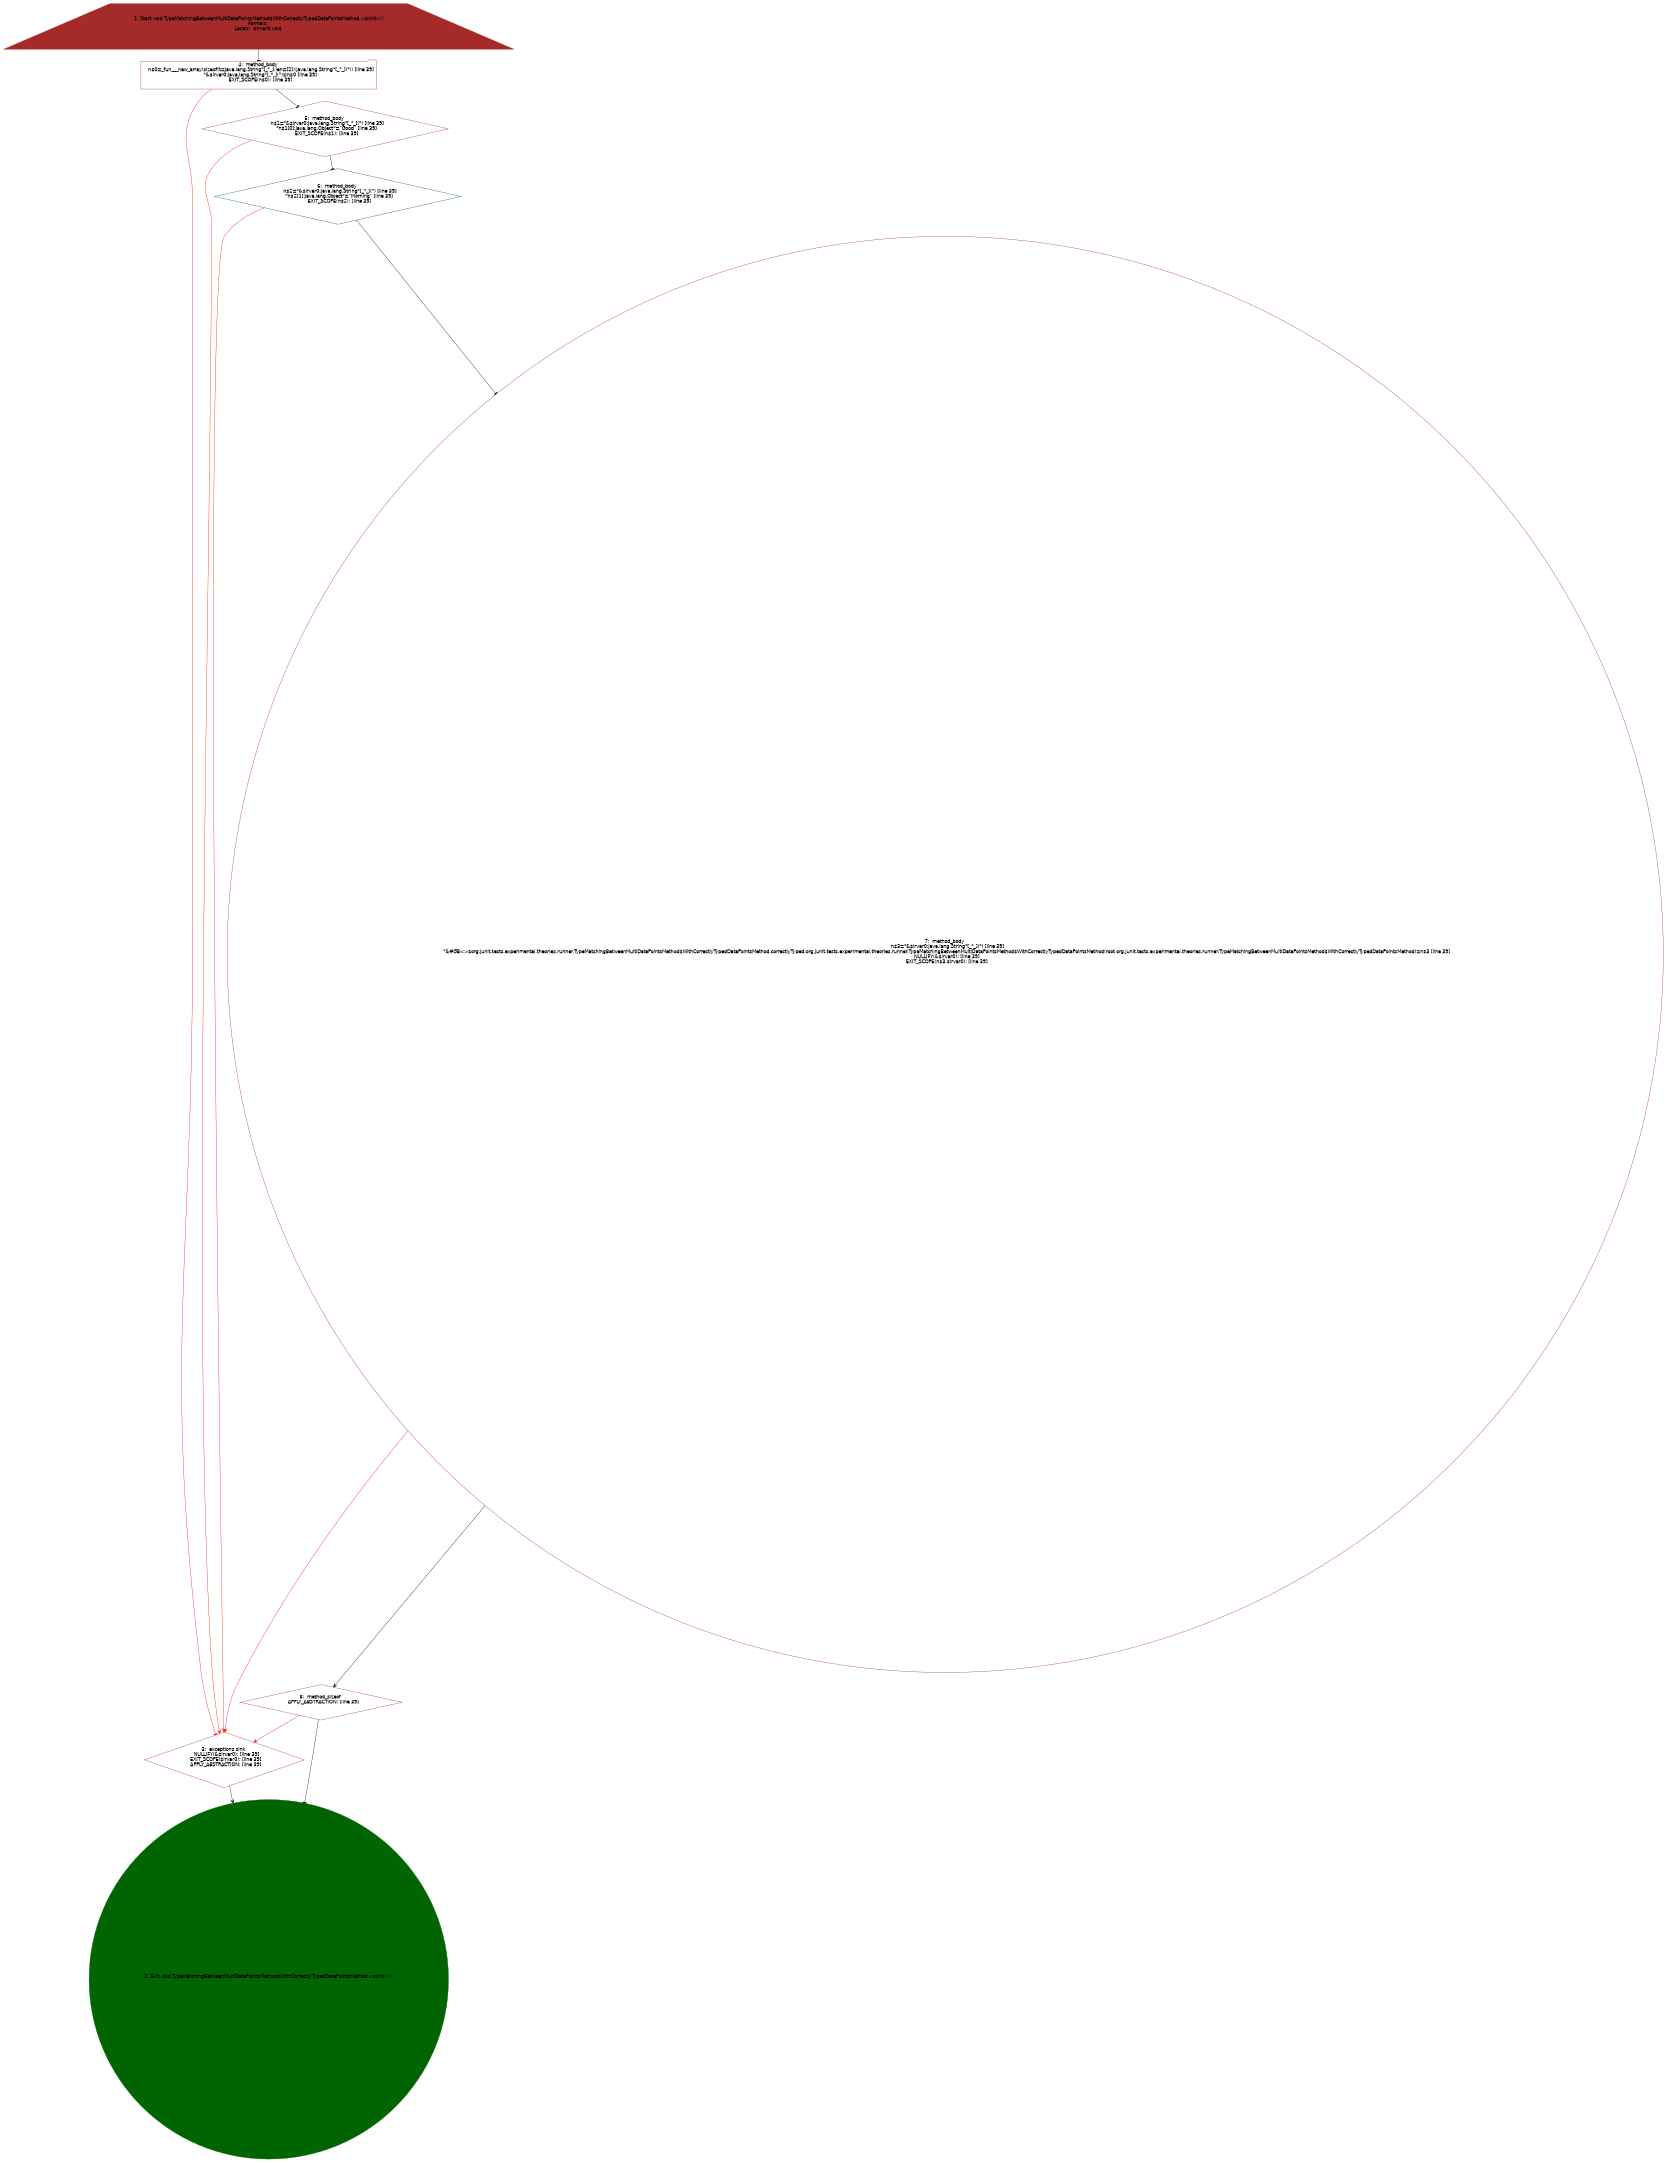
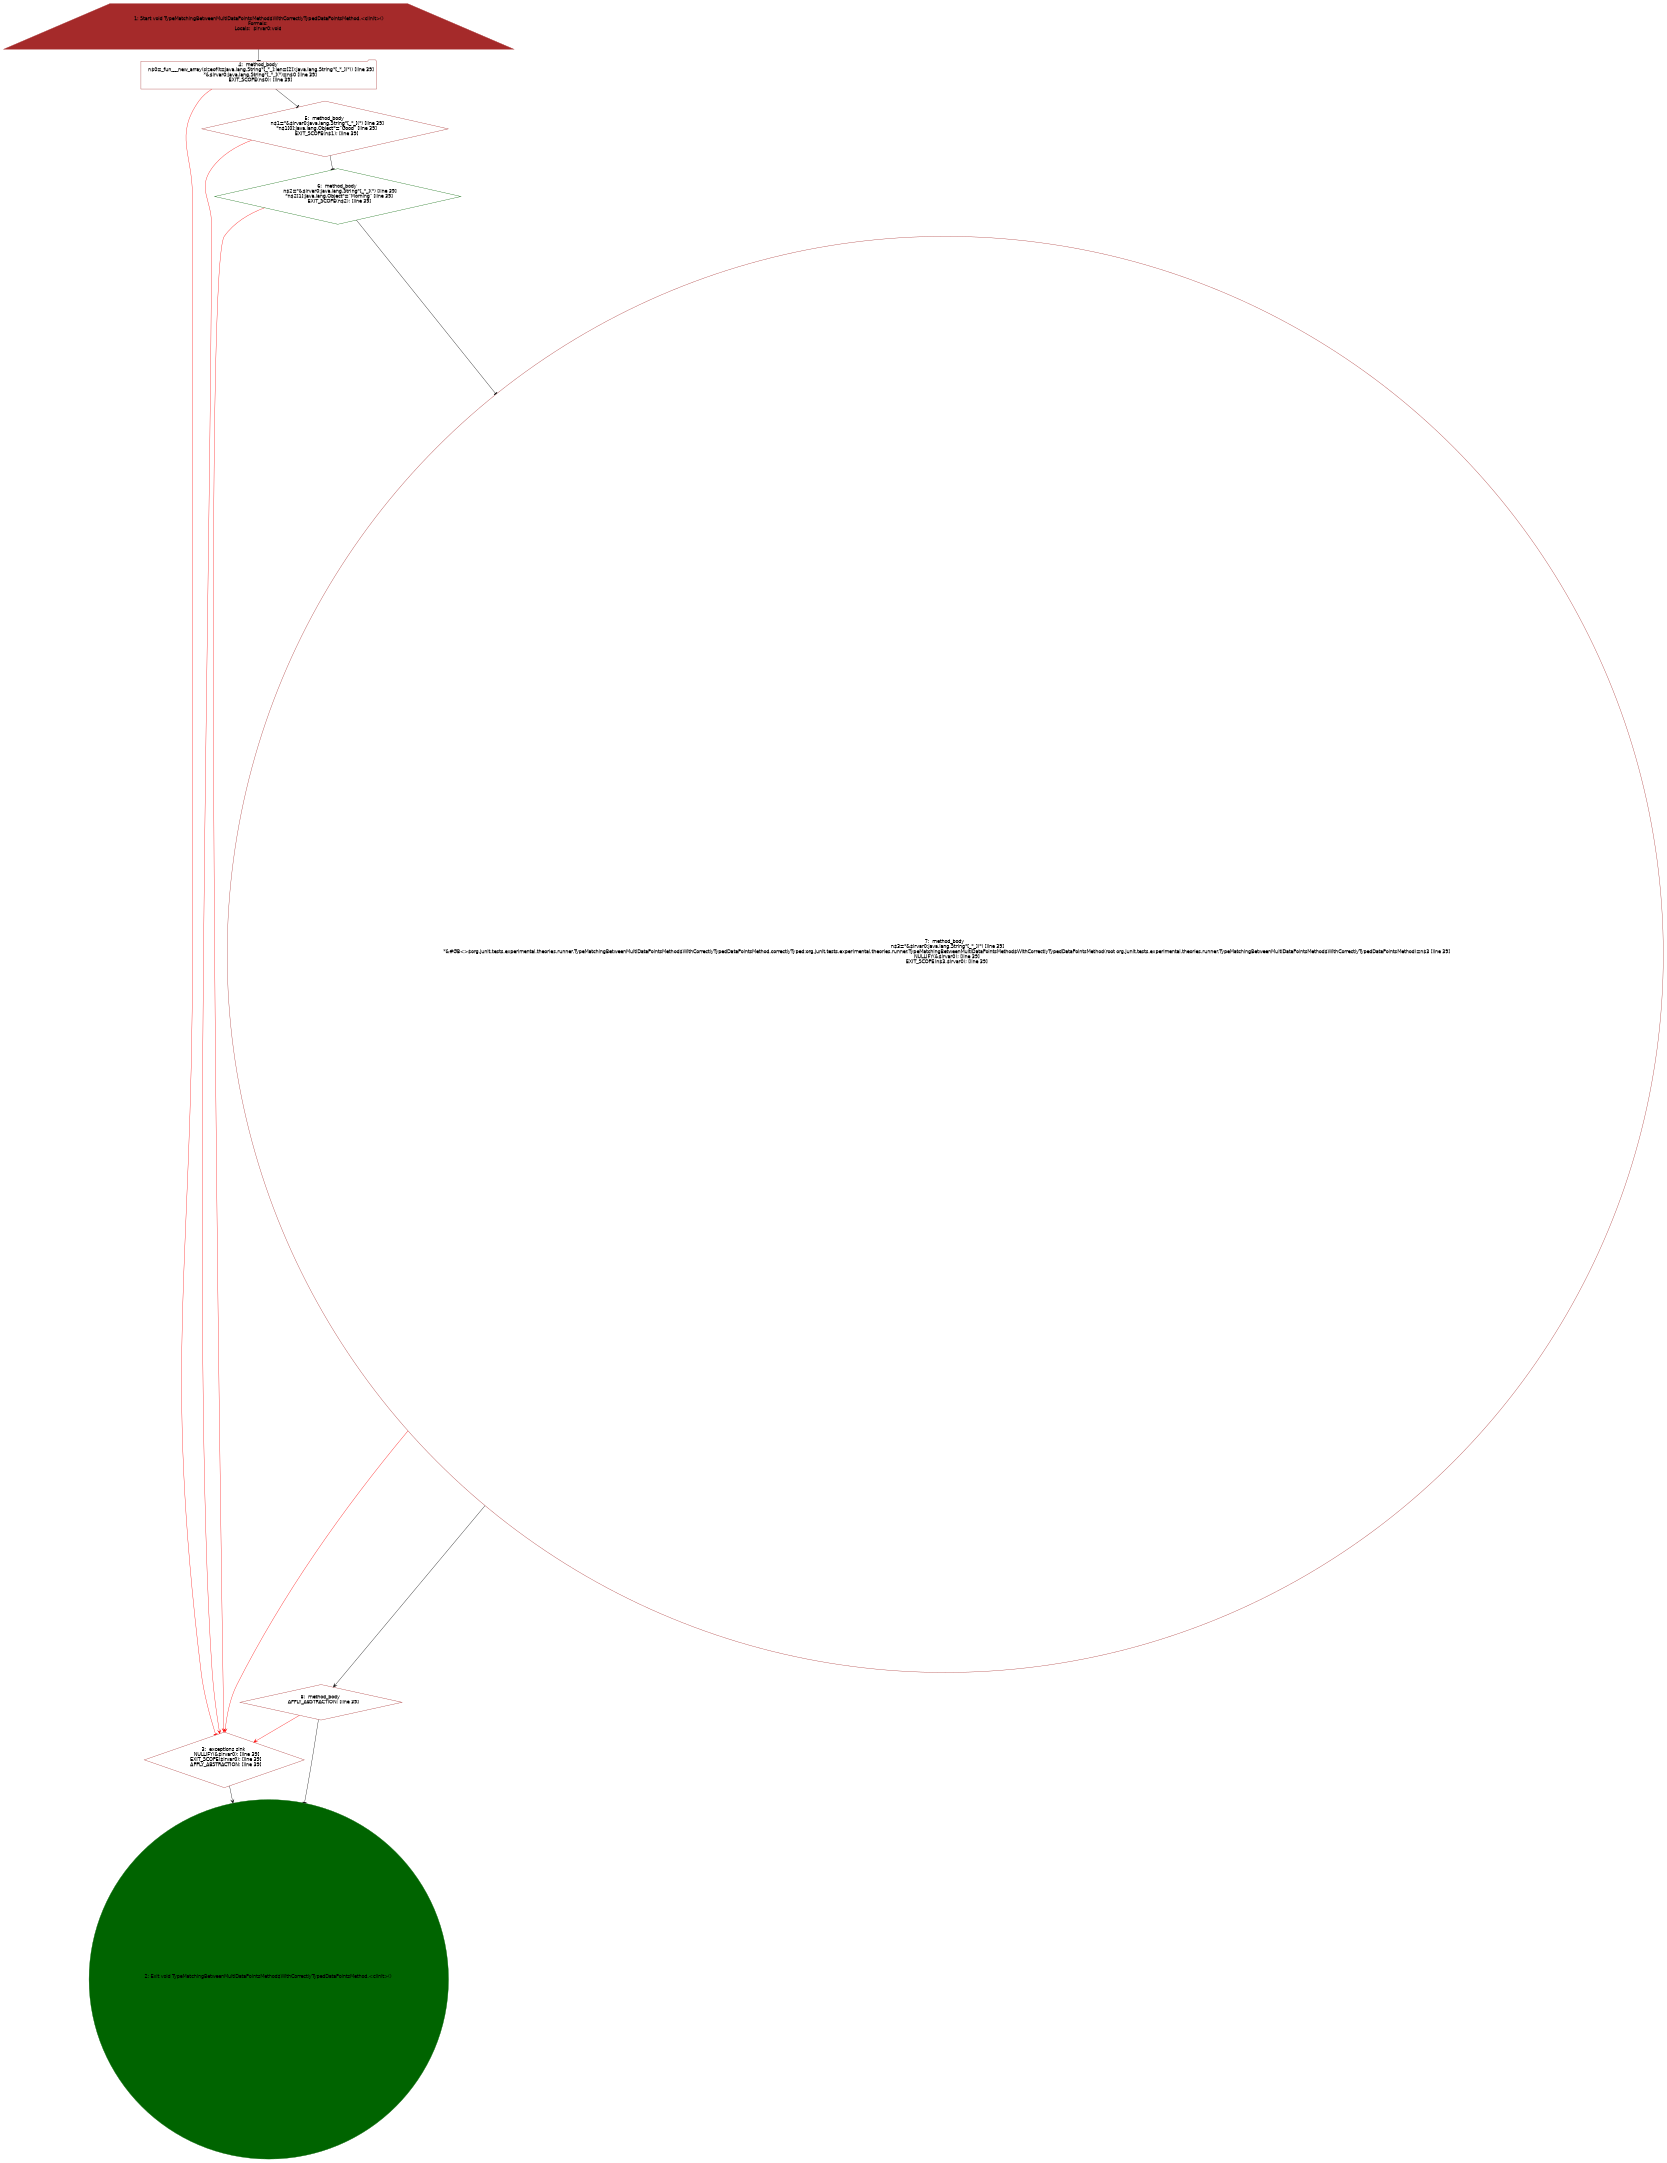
(321, 1702) -> (321, 1702)
